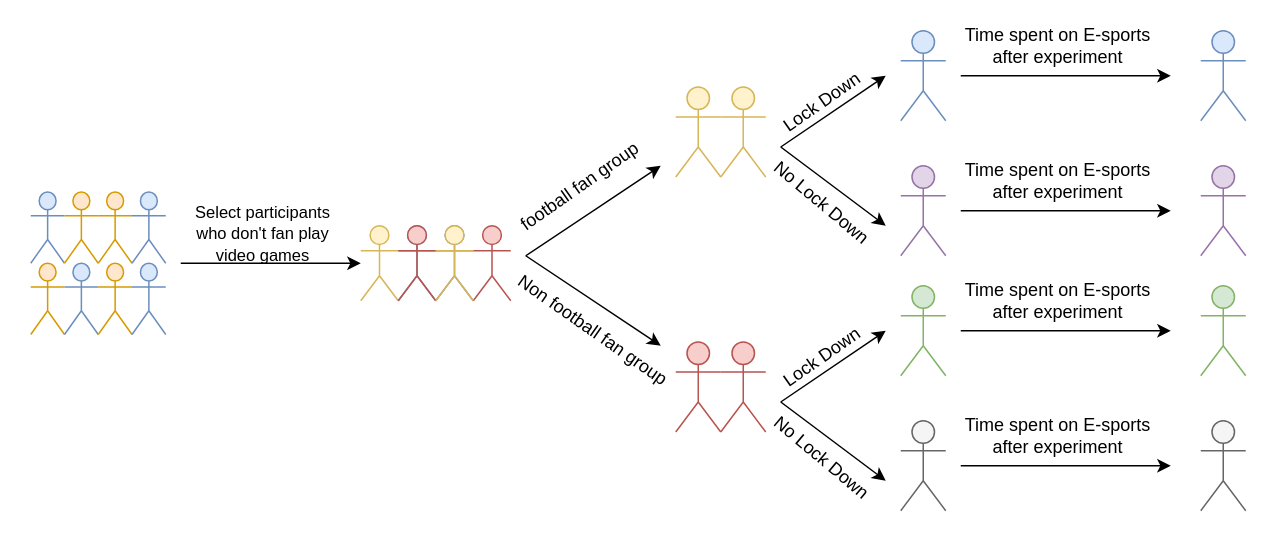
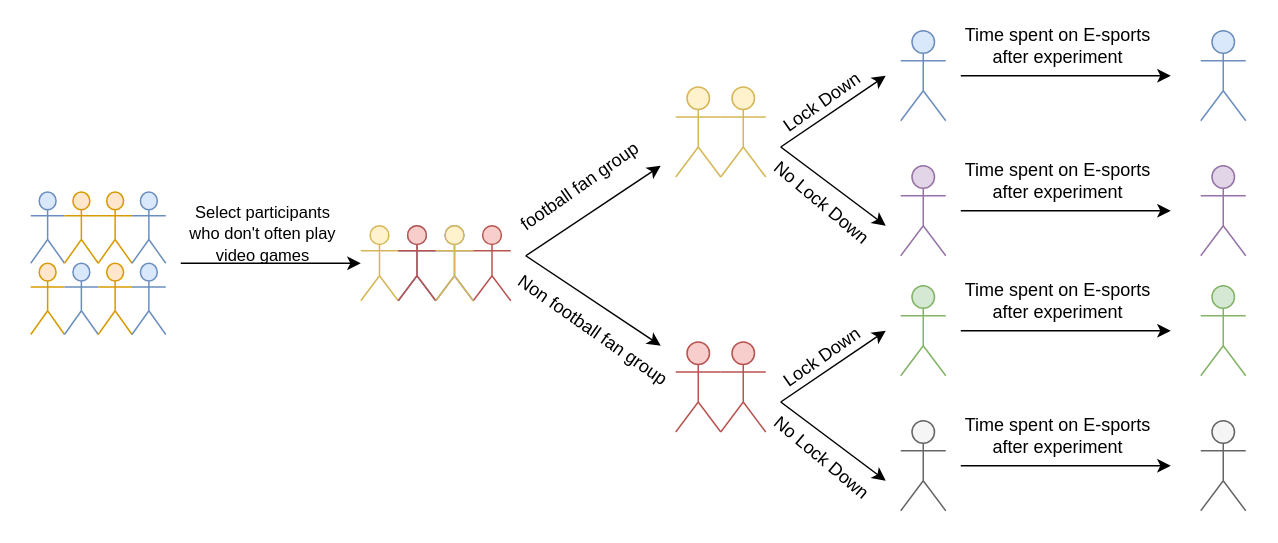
(263, 233) -> (263, 233)
